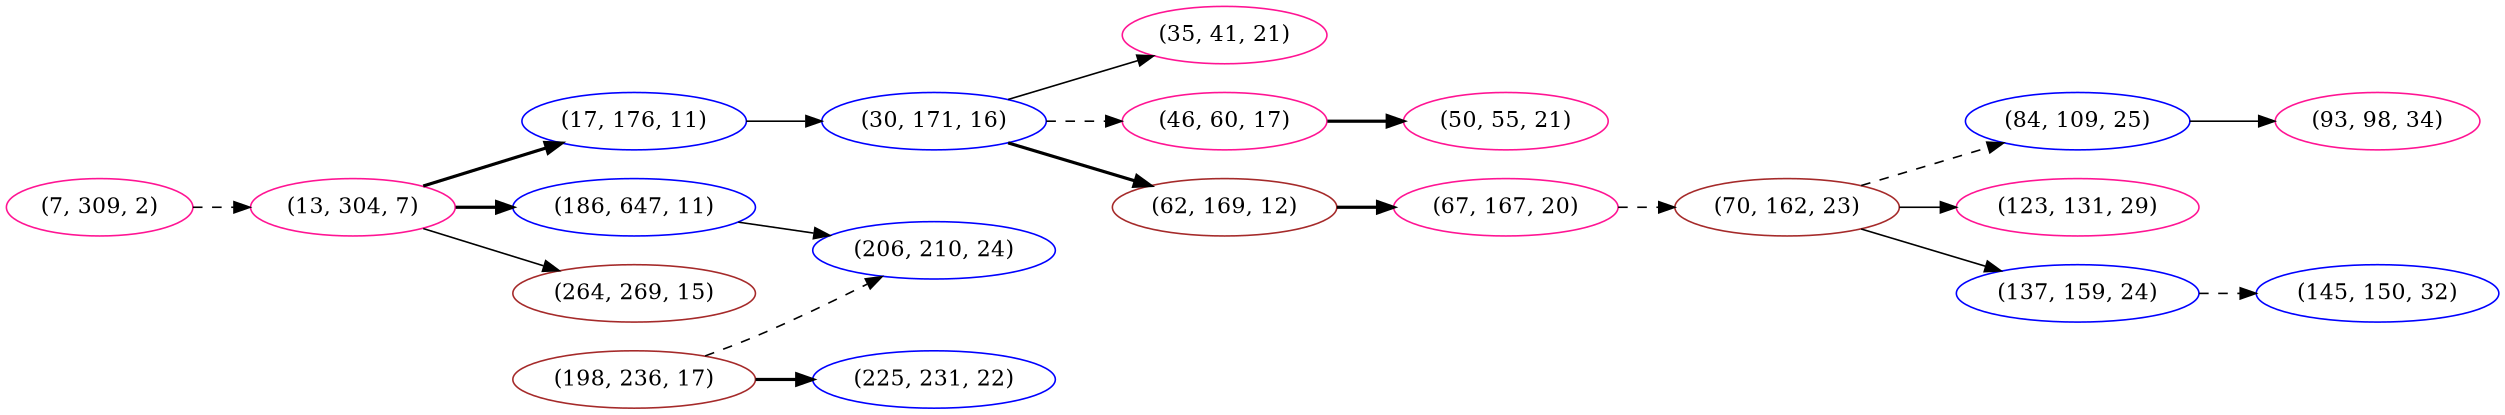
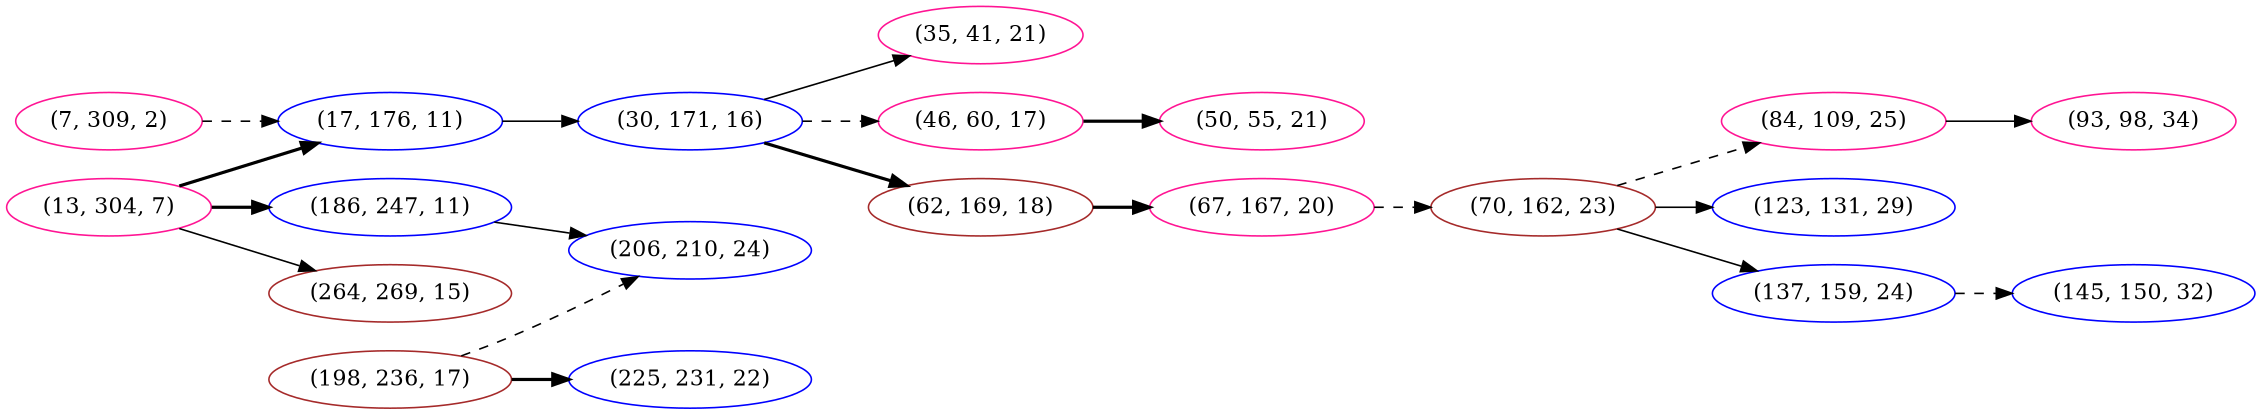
(2078, 121) -> (1834, 121)
(213, 207) -> (232, 121)
(634, 207) -> (390, 207)
(1225, 207) -> (981, 207)
(2078, 207) -> (1834, 207)
